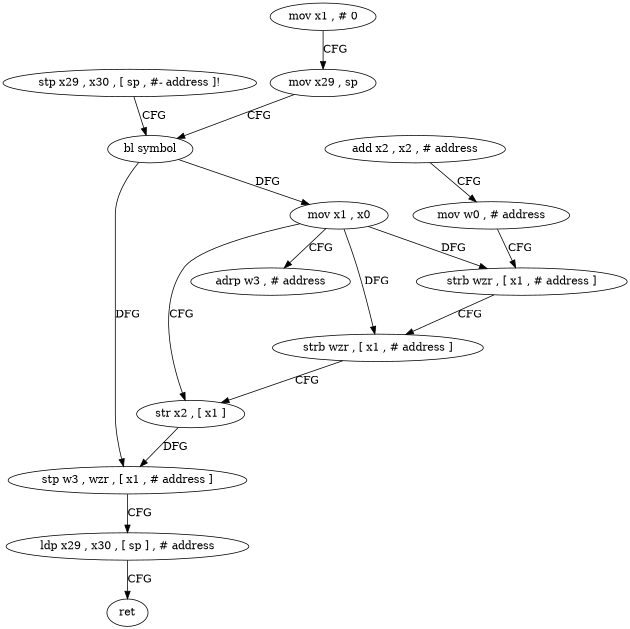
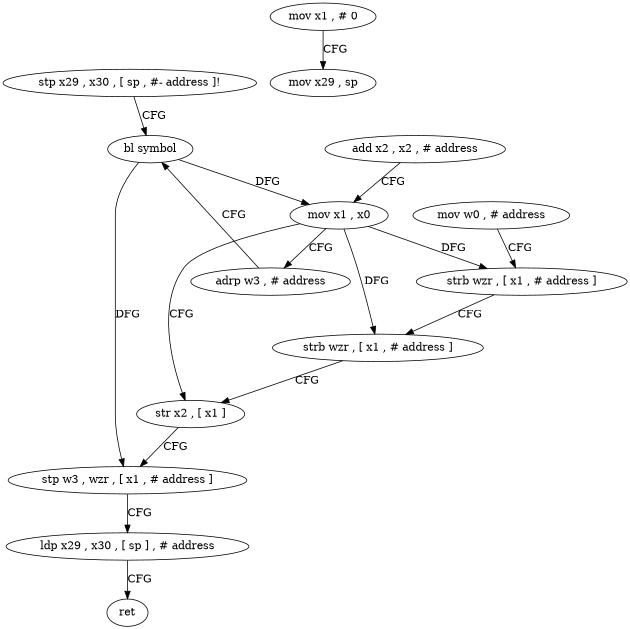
(239, 115) -> (213, 218)
(450, 180) -> (380, 180)
(175, 447) -> (175, 447)
